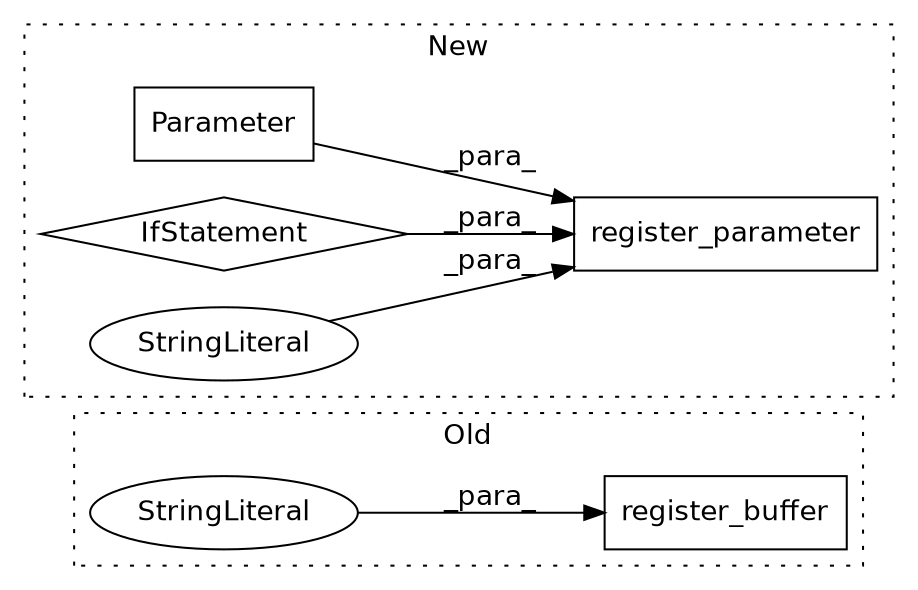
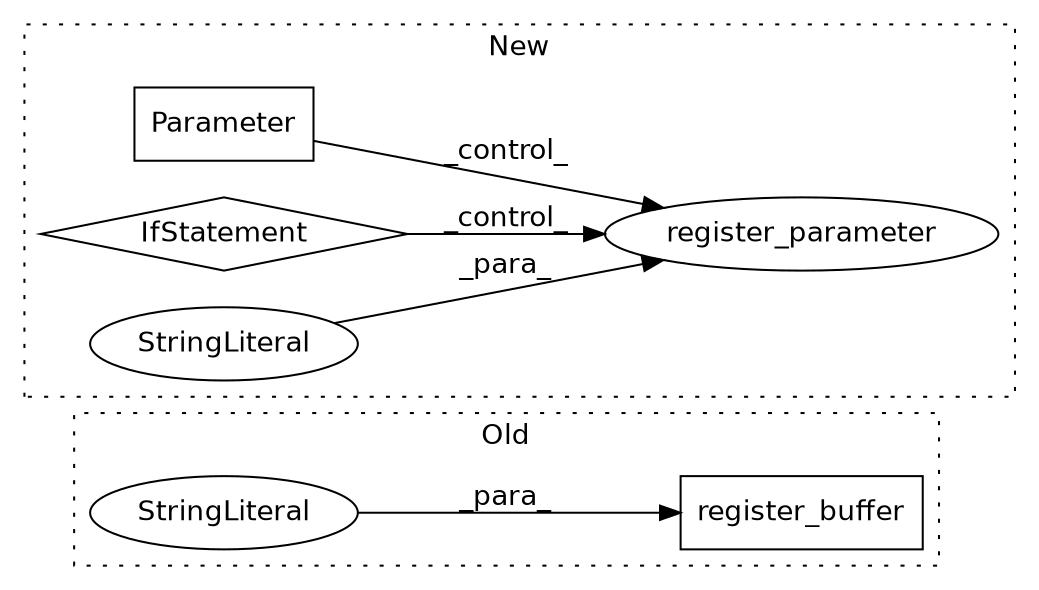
(491, 158) -> (506, 152)
(491, 219) -> (506, 219)
(726, 234) -> (802, 234)
